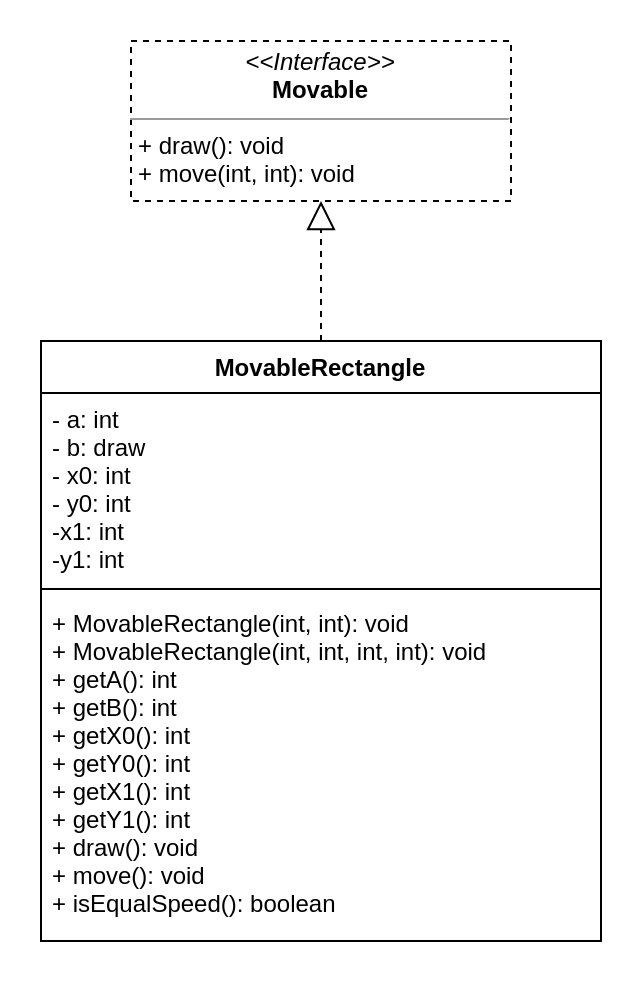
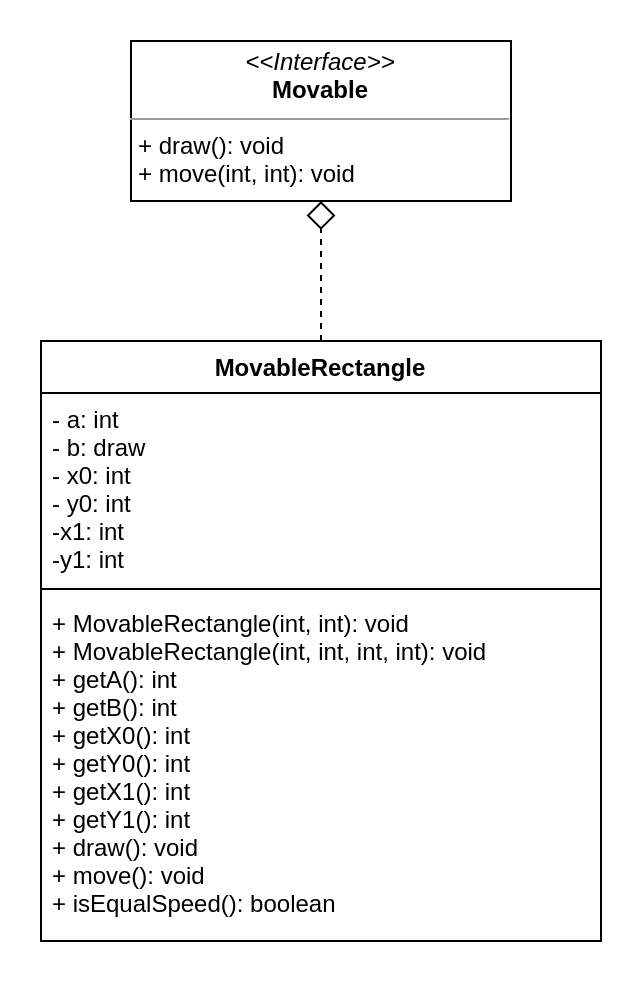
(321, 121) -> (321, 121)
(321, 230) -> (321, 230)
